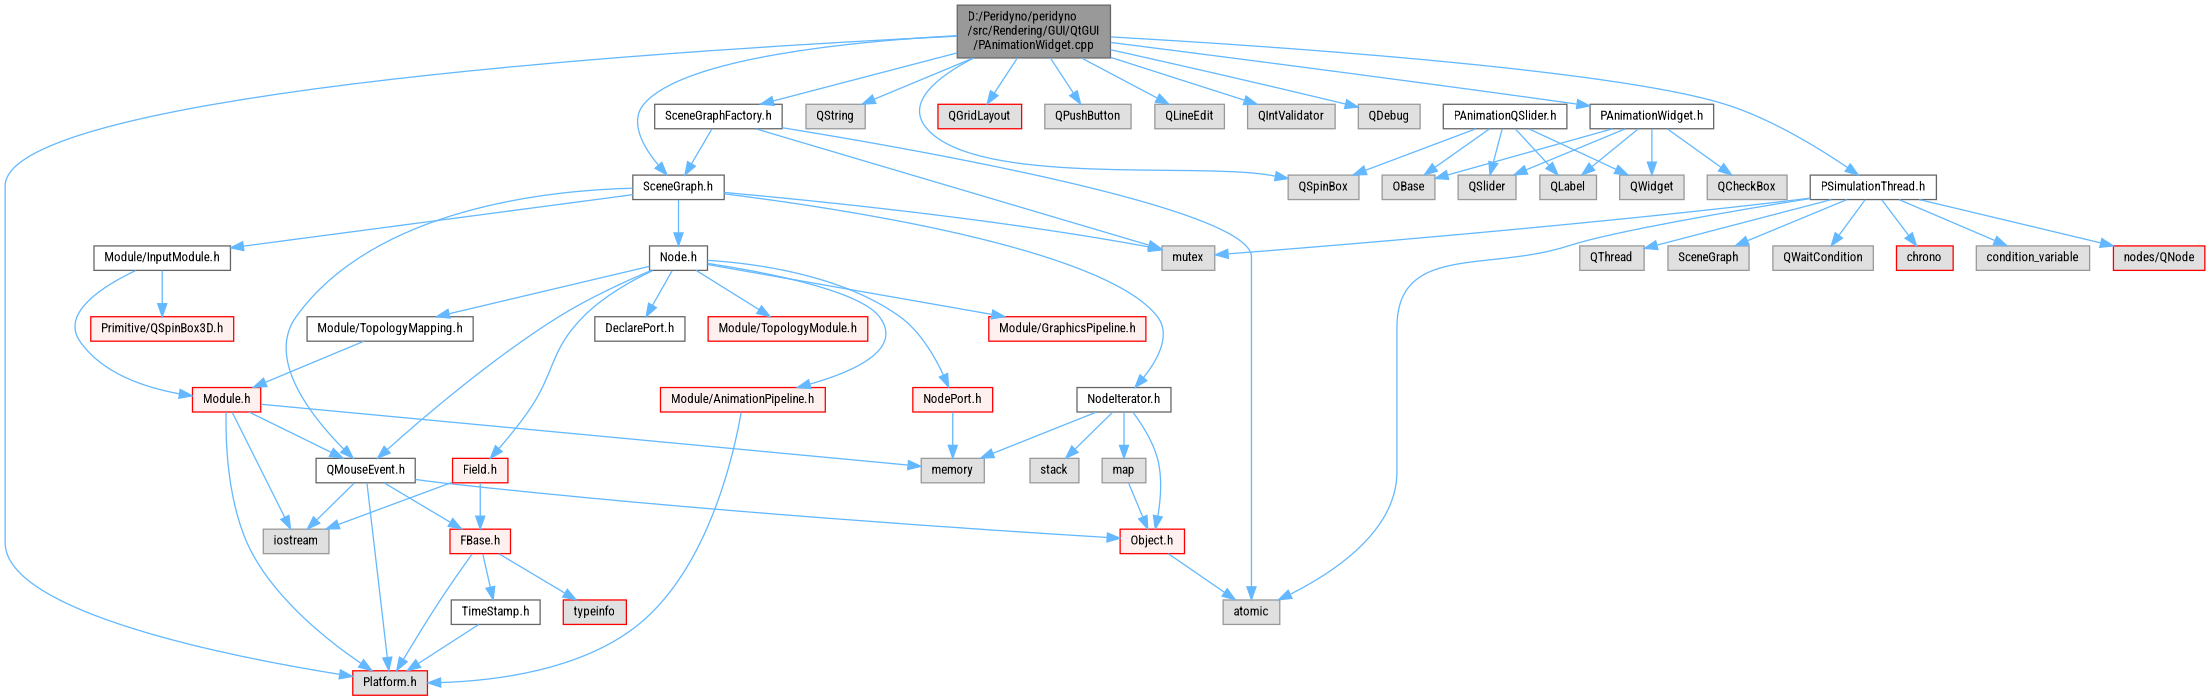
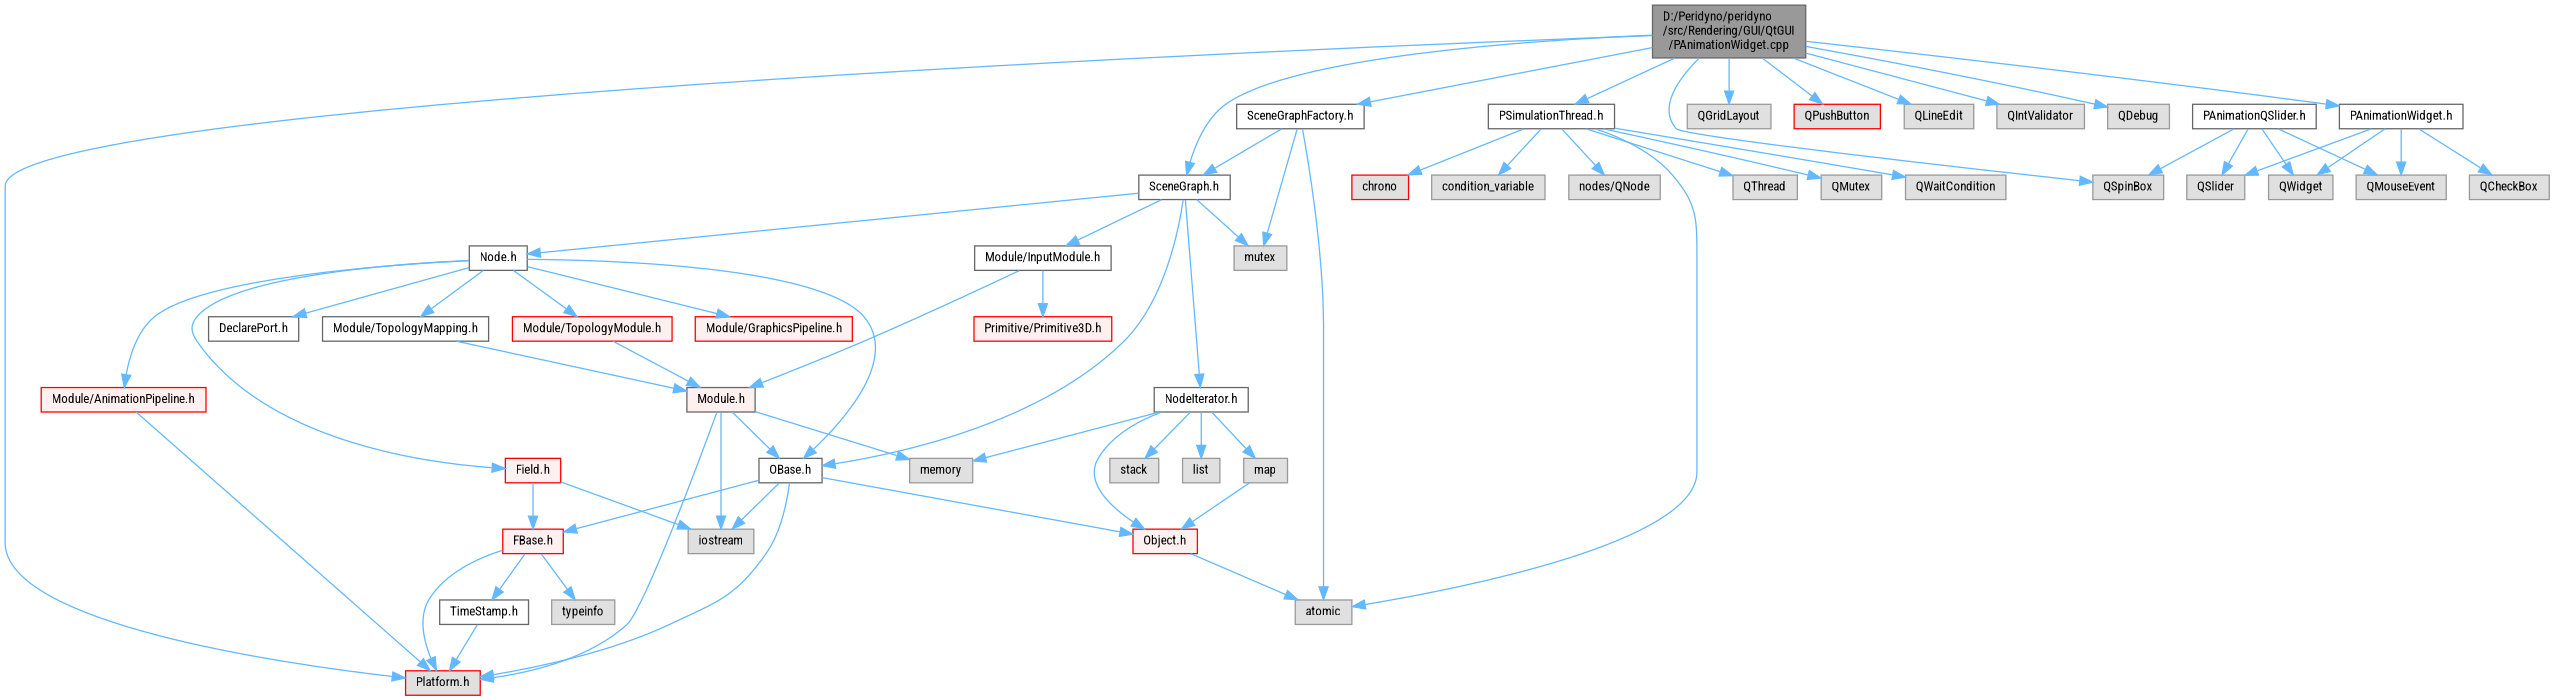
(836, 117) -> none
(980, 117) -> (1729, 117)
(1088, 117) -> (1837, 117)
(1409, 187) -> (2401, 187)
(1568, 187) -> none
(1520, 229) -> none
(1709, 258) -> (1851, 187)
(2159, 258) -> (1615, 187)
(162, 329) -> (1043, 329)
none -> (651, 361)
(227, 400) -> (721, 400)
(953, 400) -> none
(366, 471) -> (791, 471)
none -> (1201, 471)
(595, 612) -> (583, 612)
